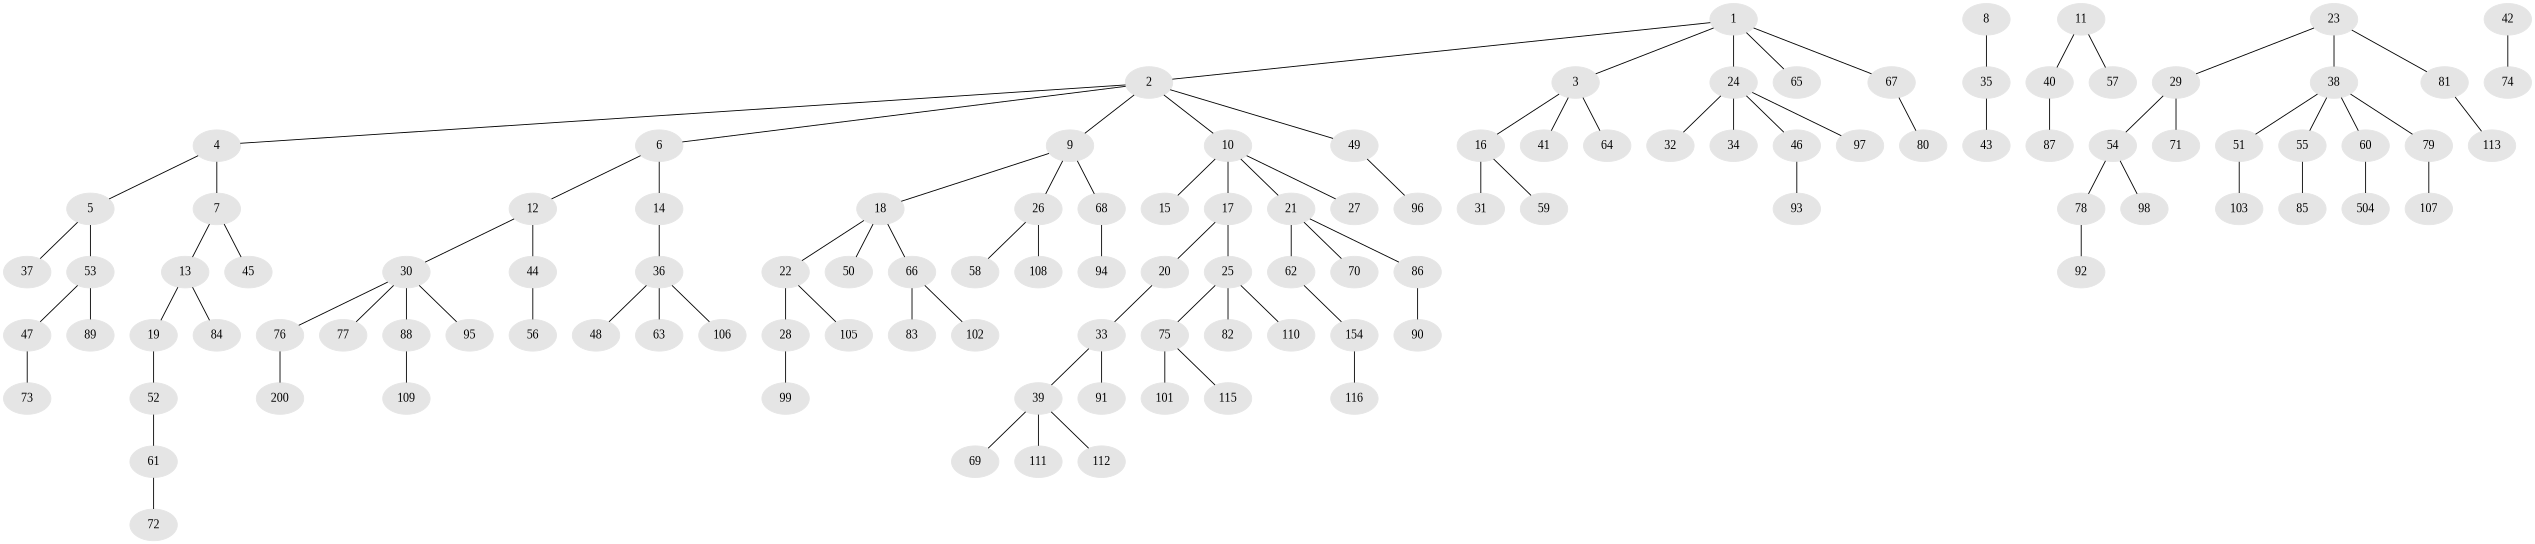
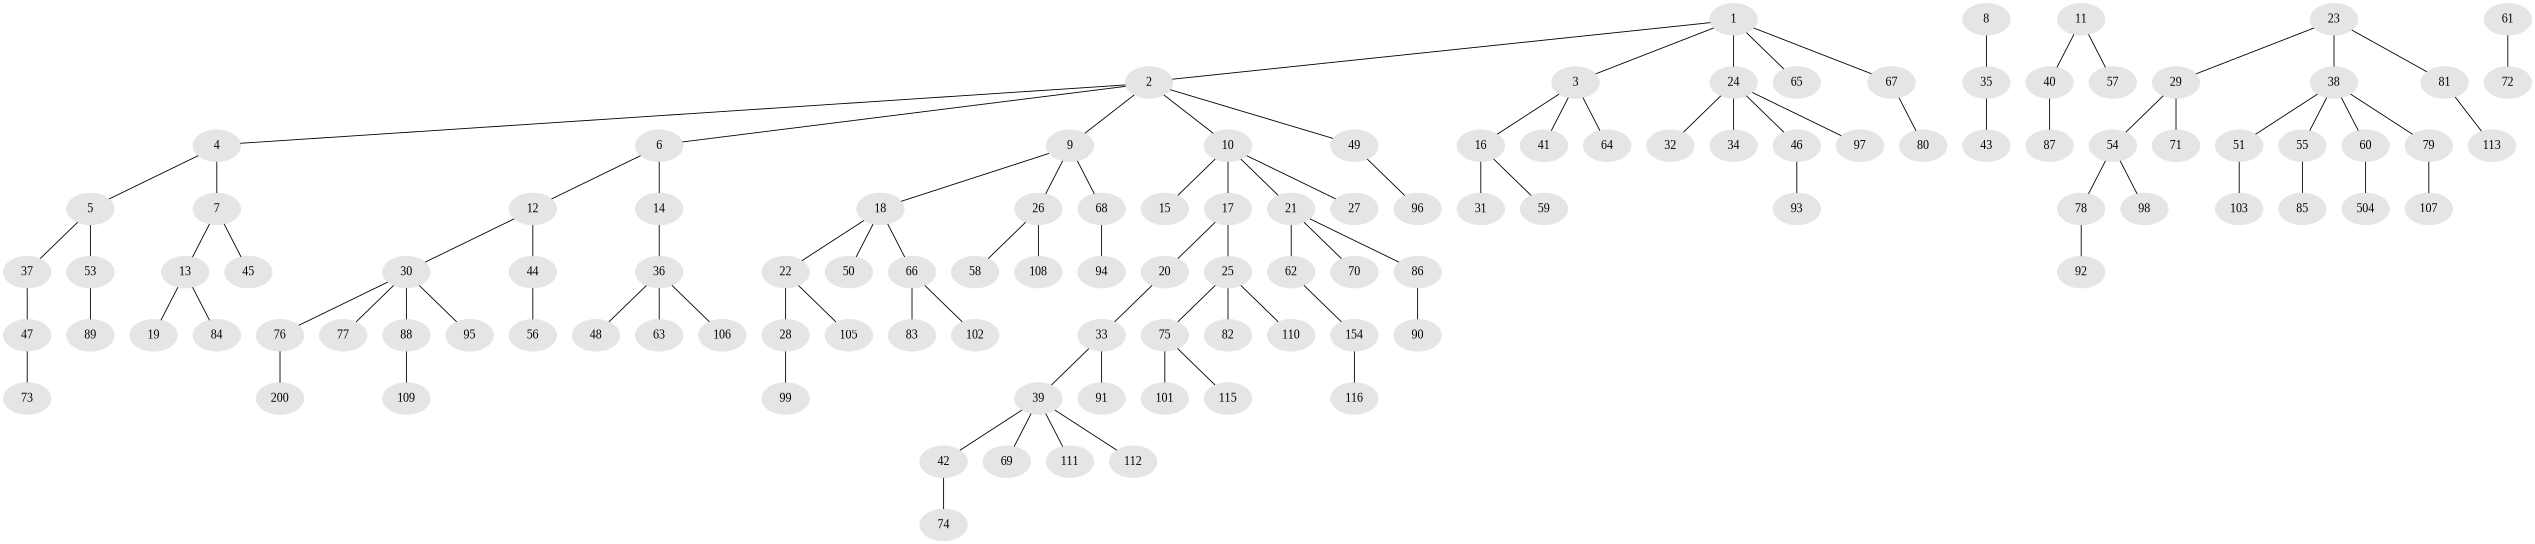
(59, 304) -> (27, 304)
(154, 399) -> none
none -> (991, 430)
